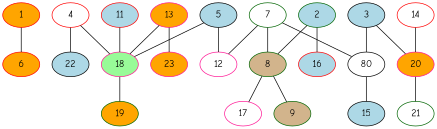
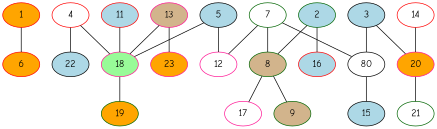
(169, 15) -> (169, 15)
